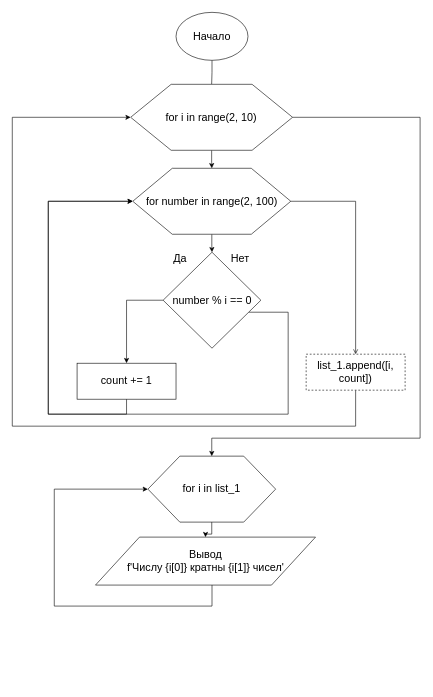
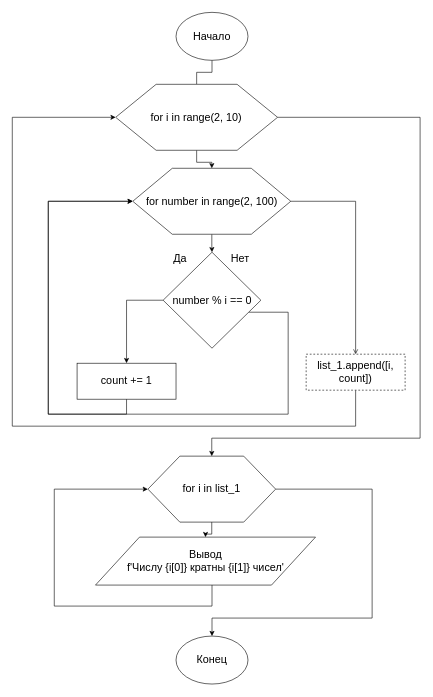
(212, 117) -> (197, 117)
none -> (371, 489)
none -> (212, 660)
